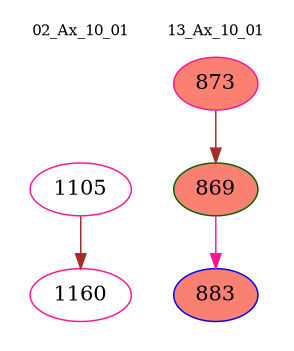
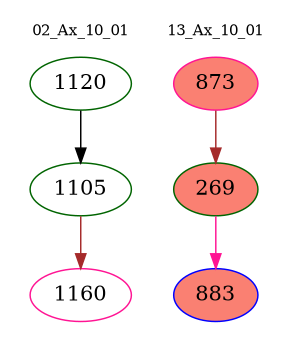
none -> (81, 84)
(81, 189) -> (81, 189)
(216, 189) -> (216, 189)
